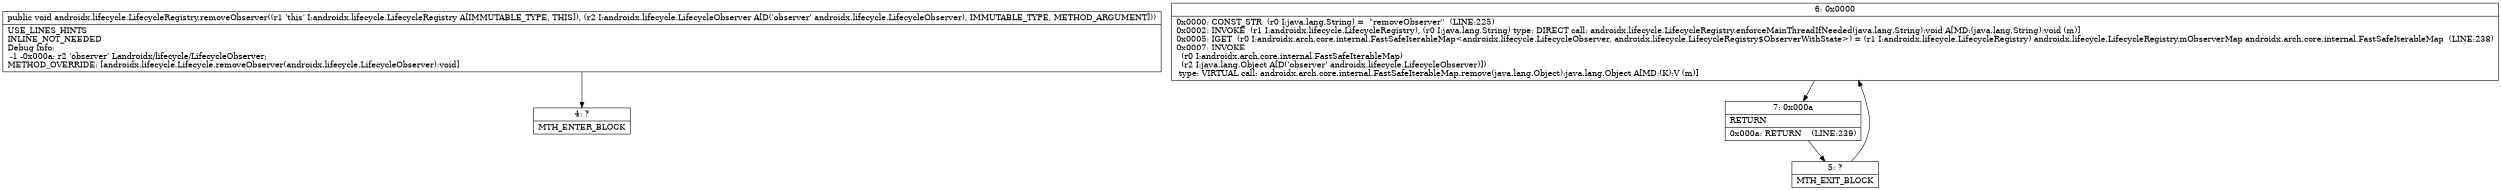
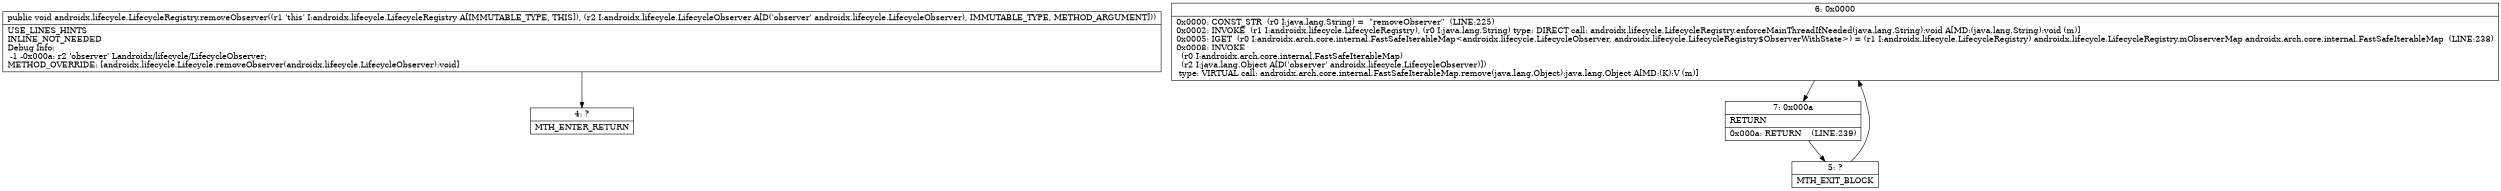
(1213, 48) -> (1213, 48)
(582, 127) -> (582, 127)
